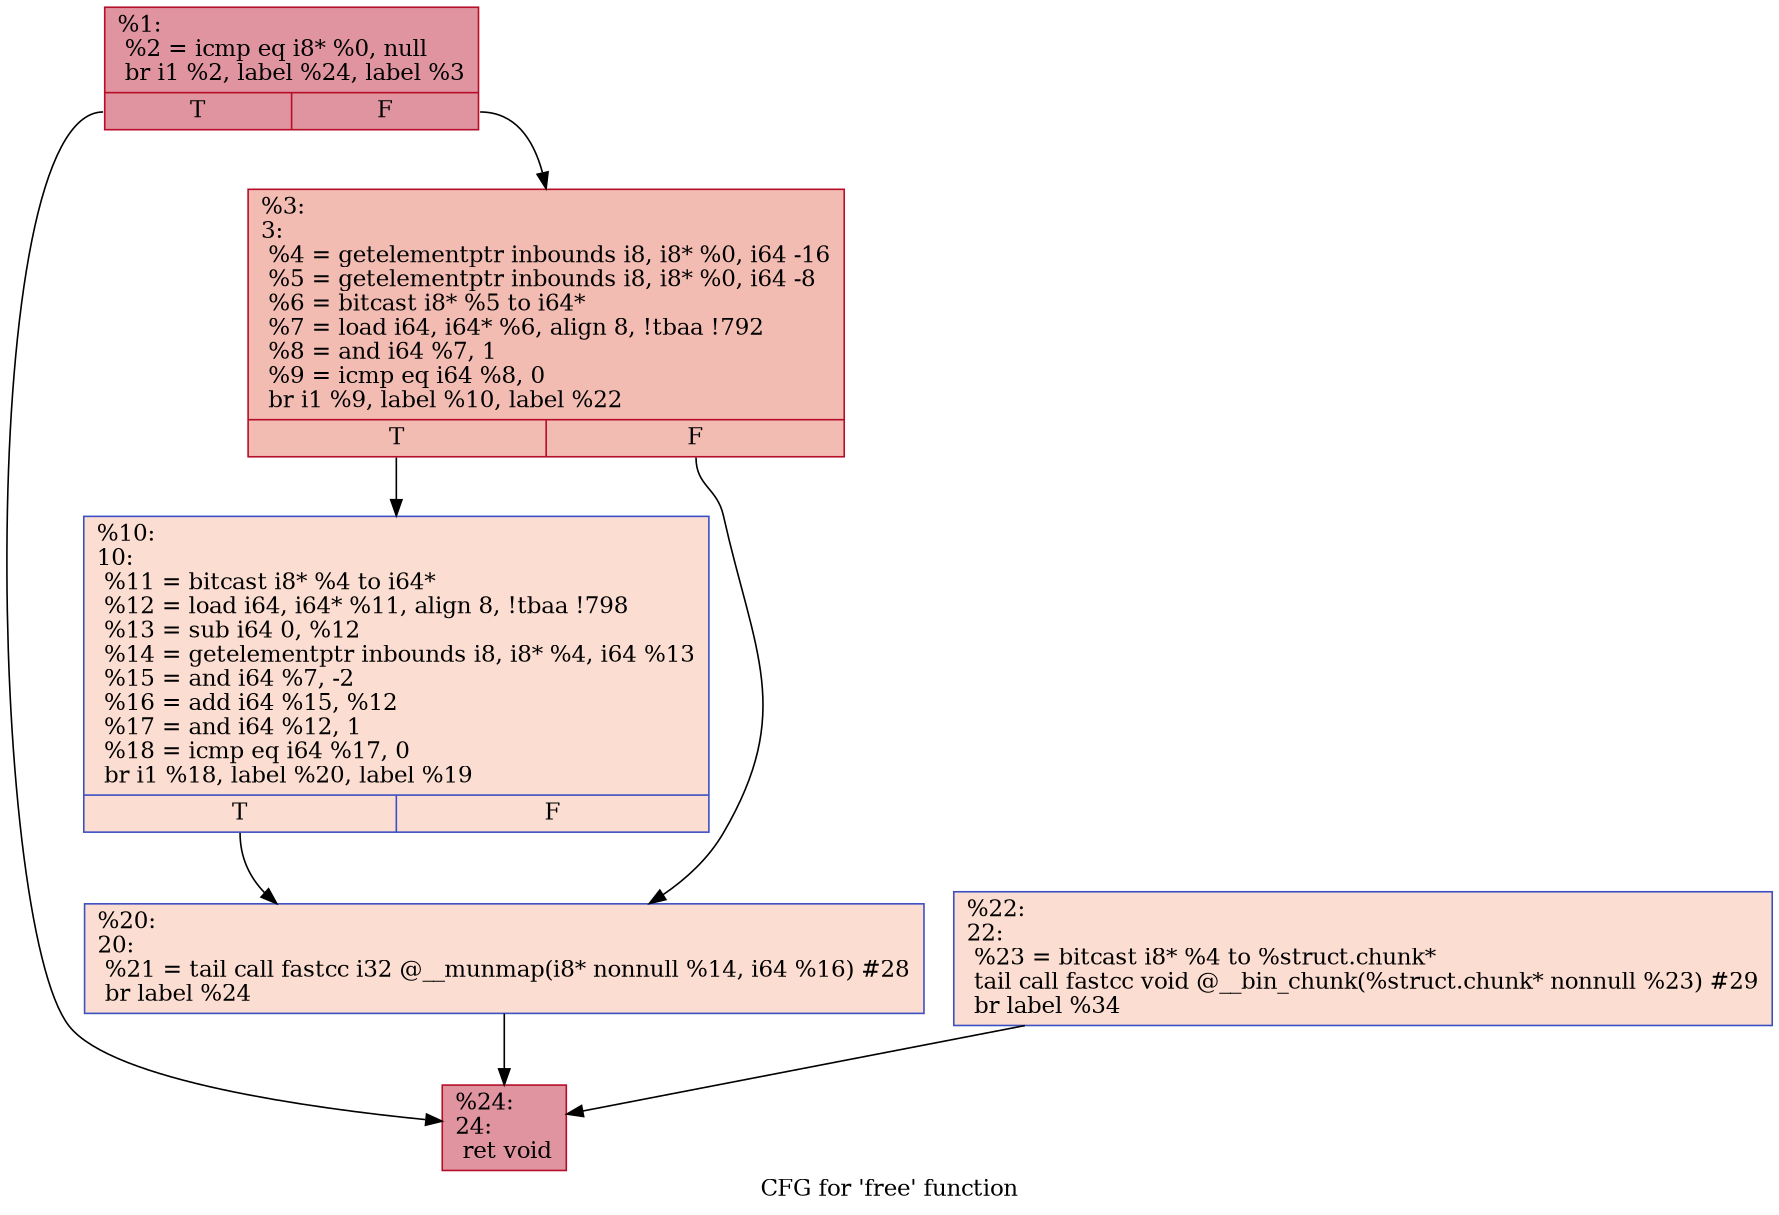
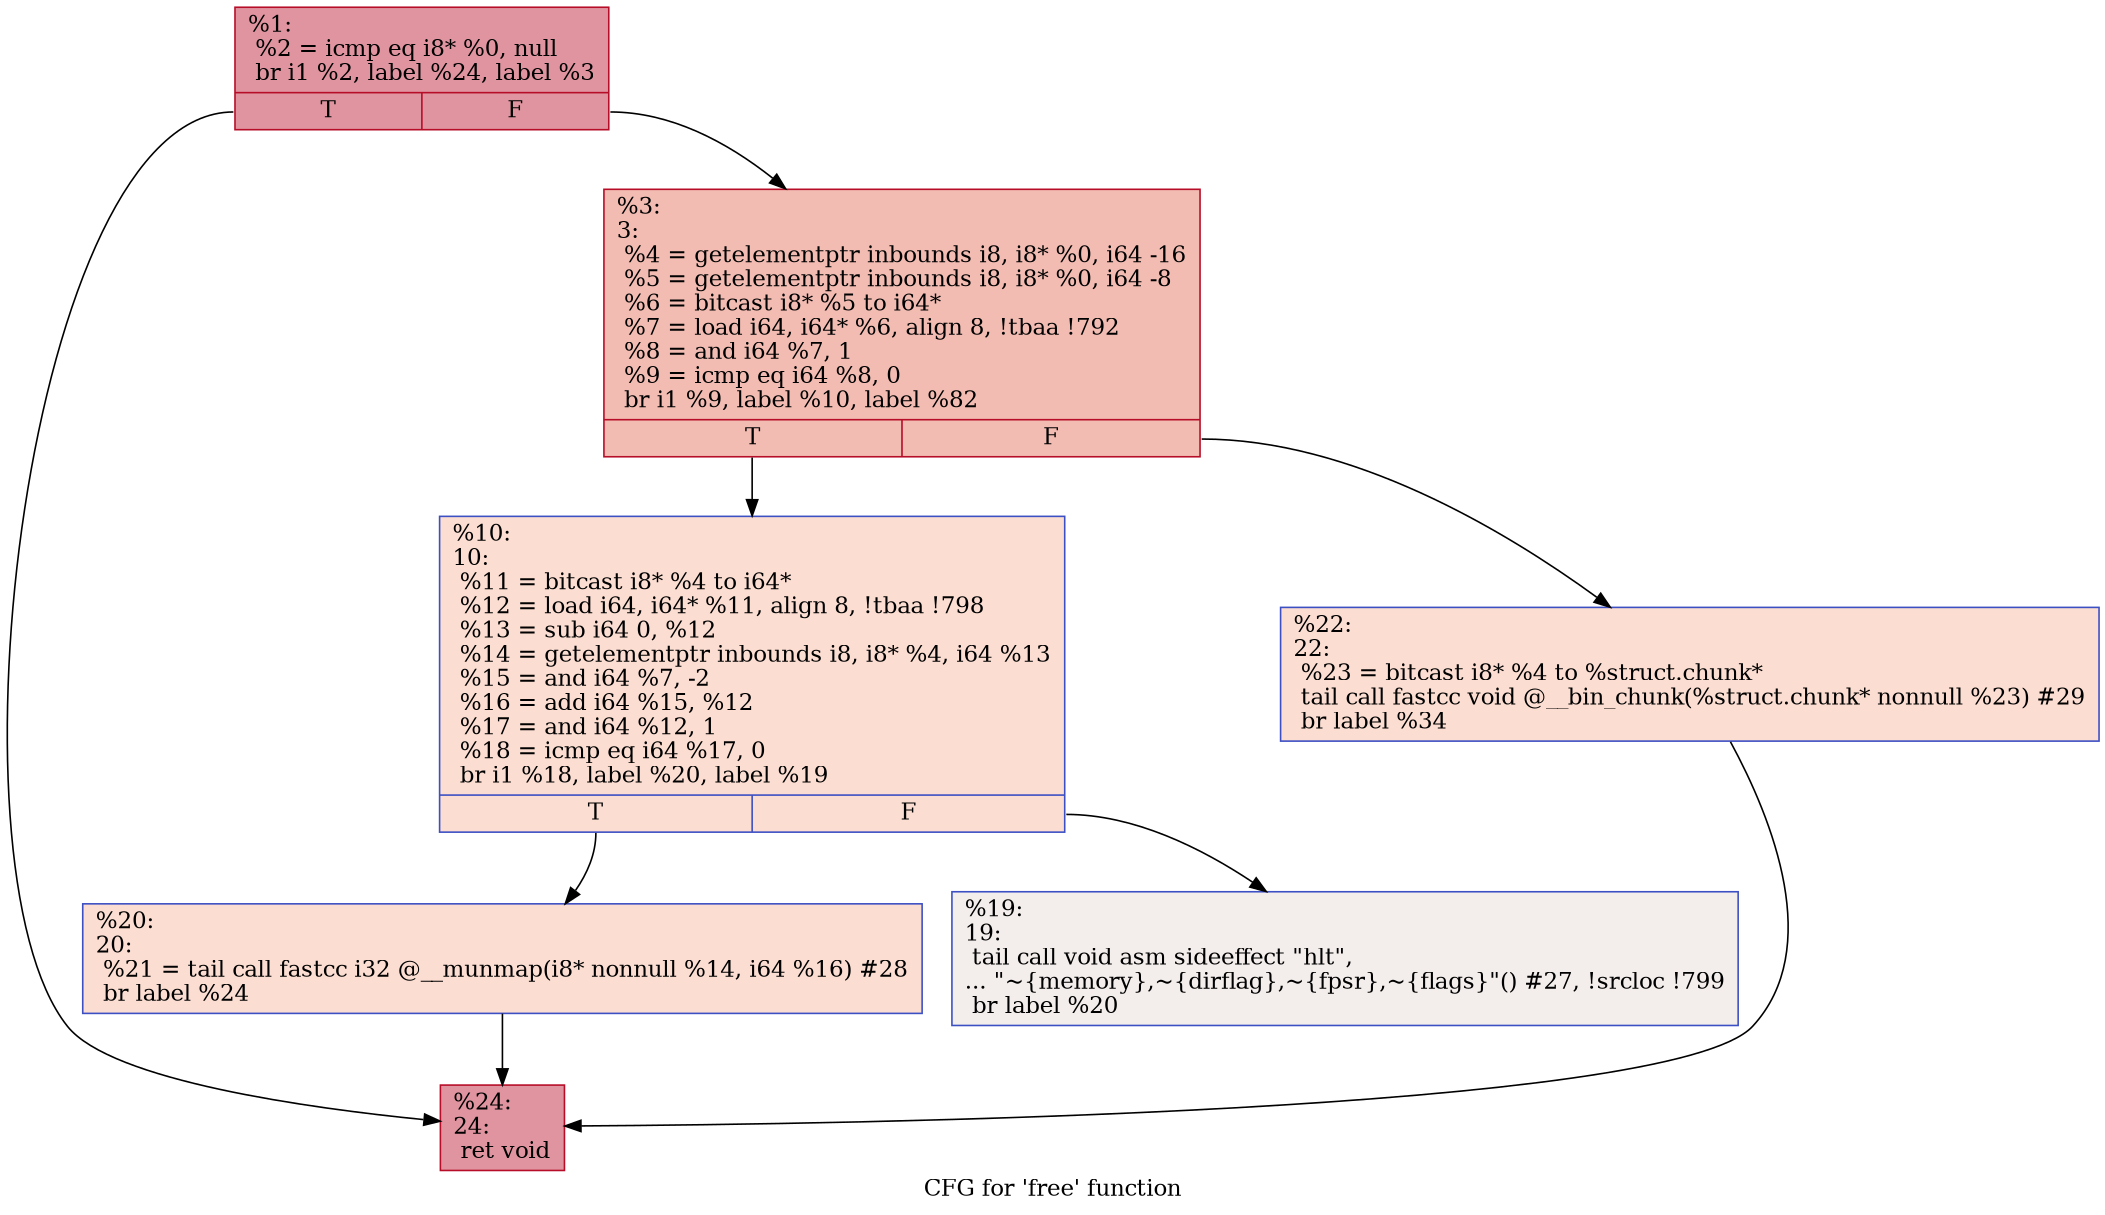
(442, 400) -> (798, 400)
(762, 687) -> (1411, 489)
none -> (1345, 959)
